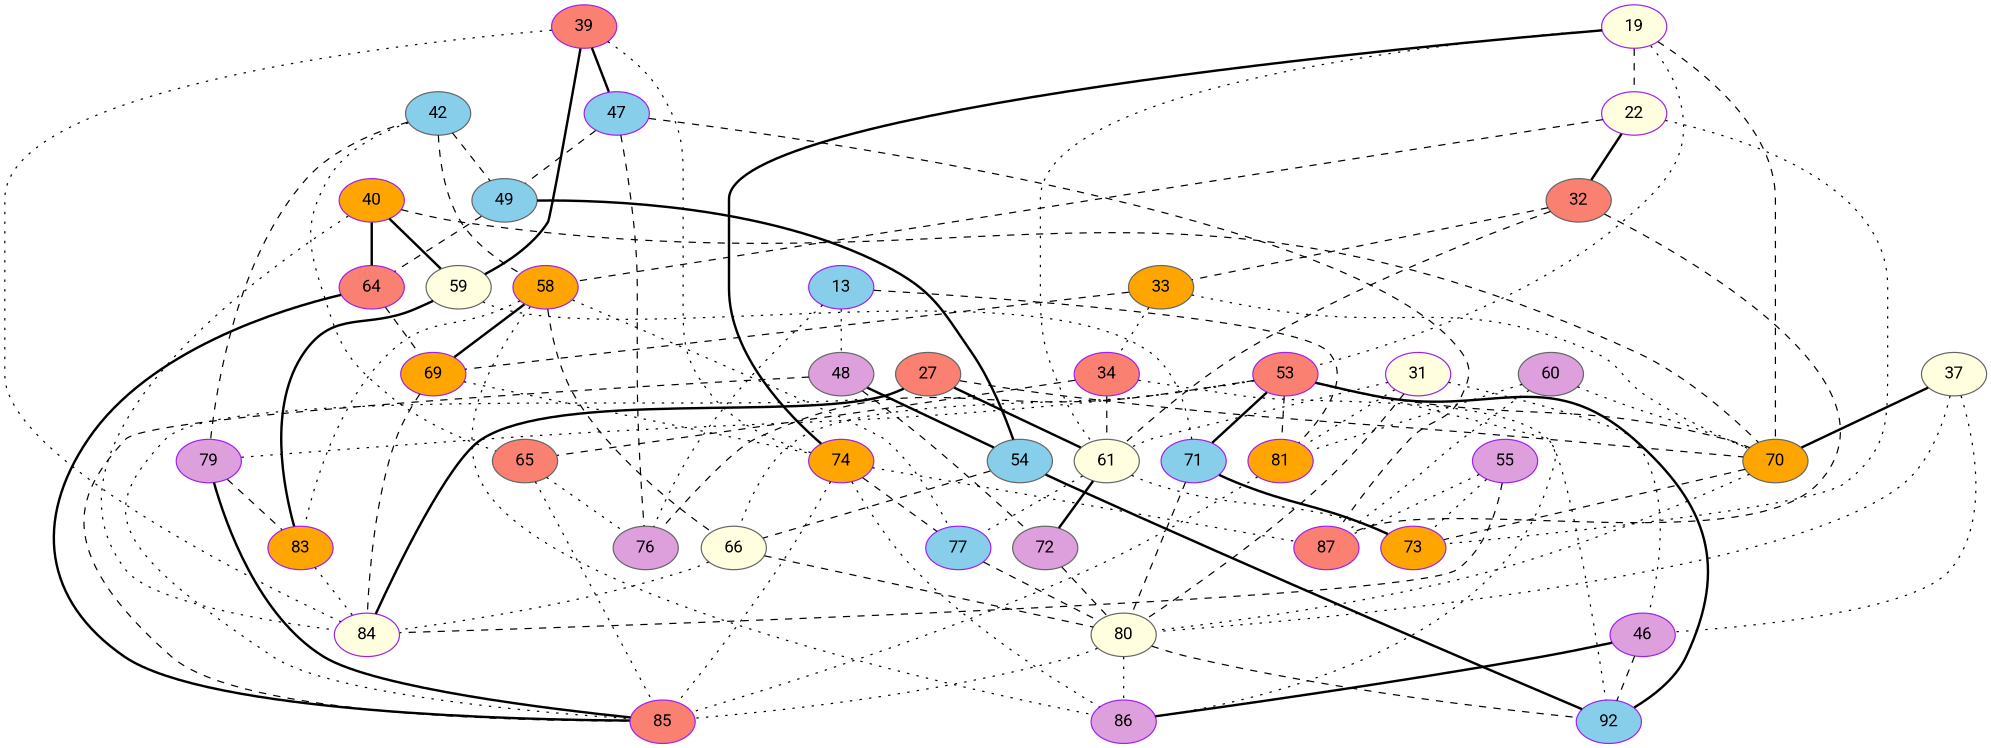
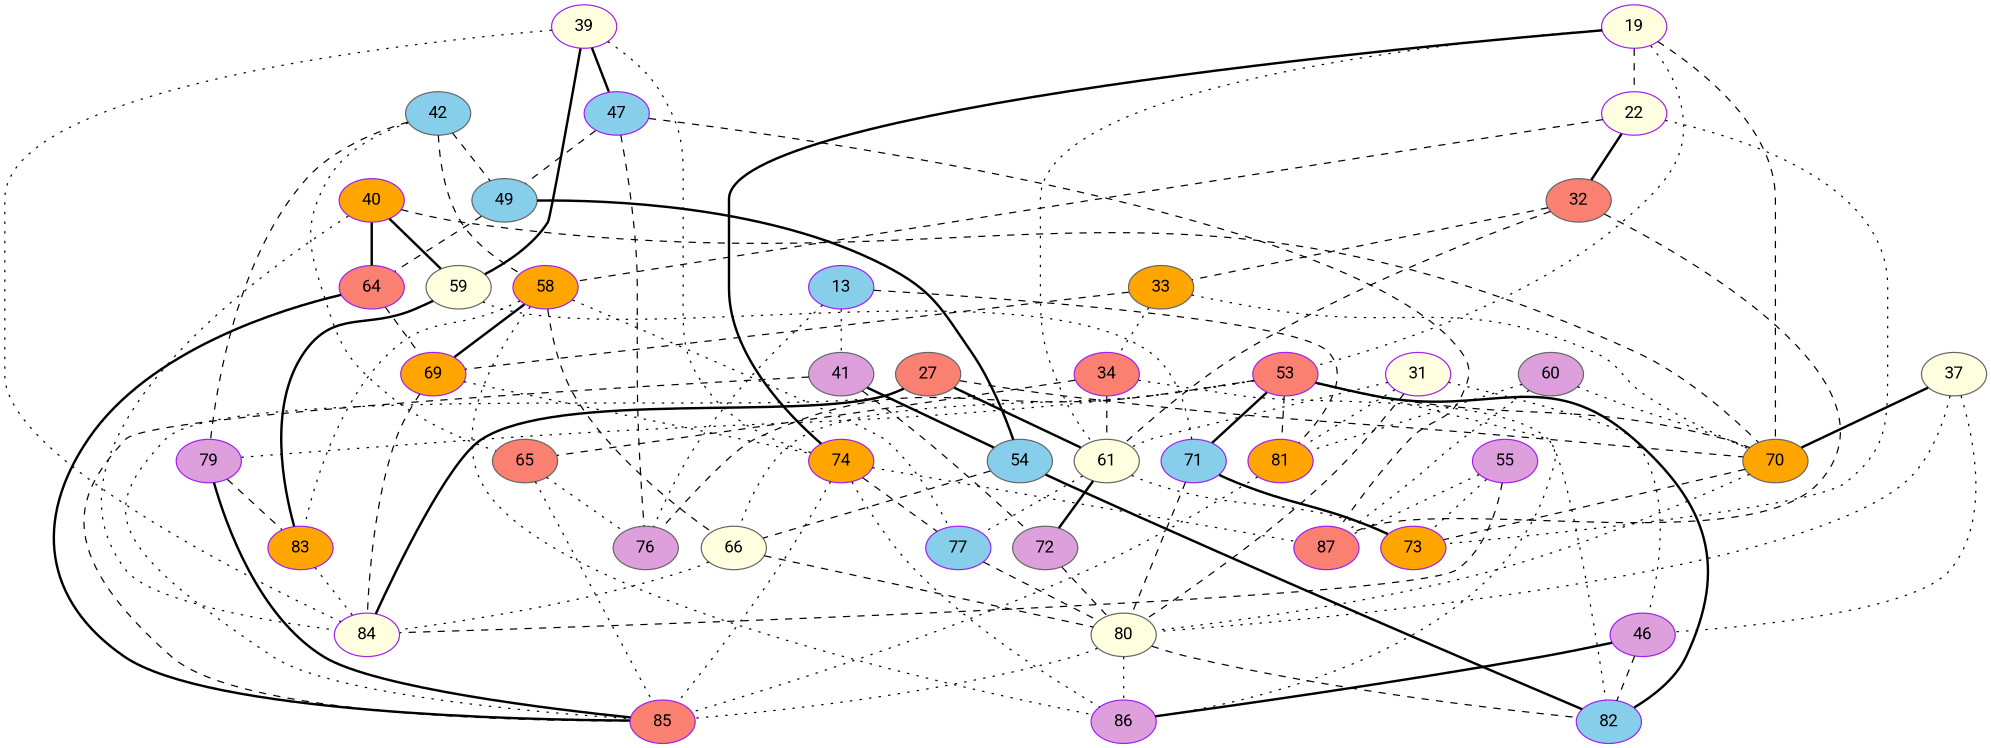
(584, 27) -> (584, 27)
(841, 374) -> (841, 374)
(1609, 722) -> (1609, 722)
